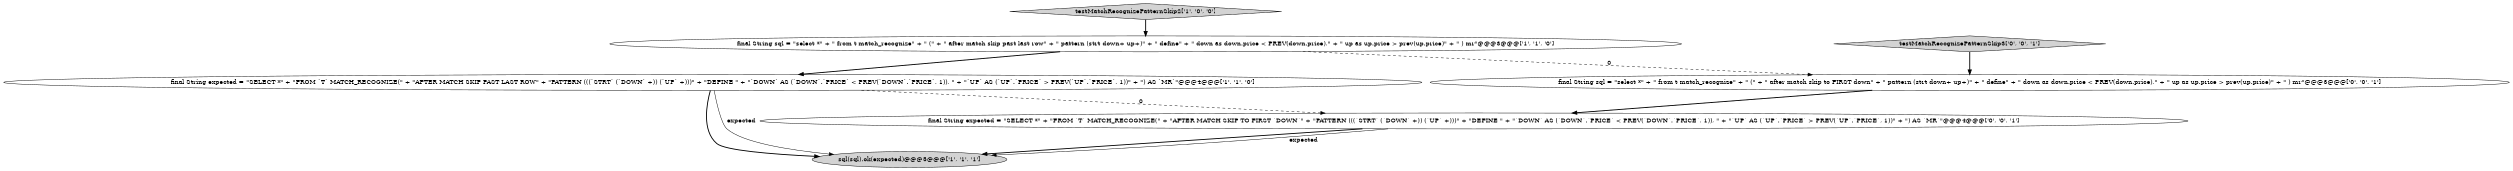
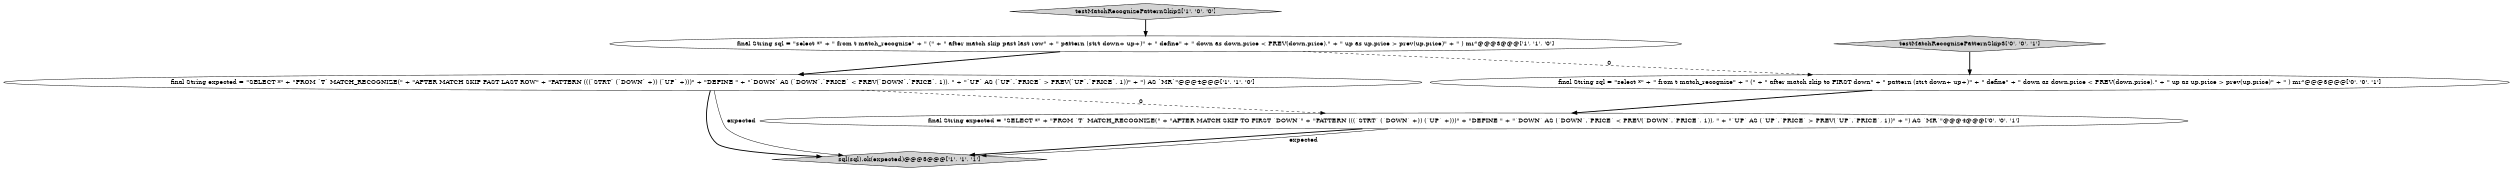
(910, 160) -> (910, 160)
